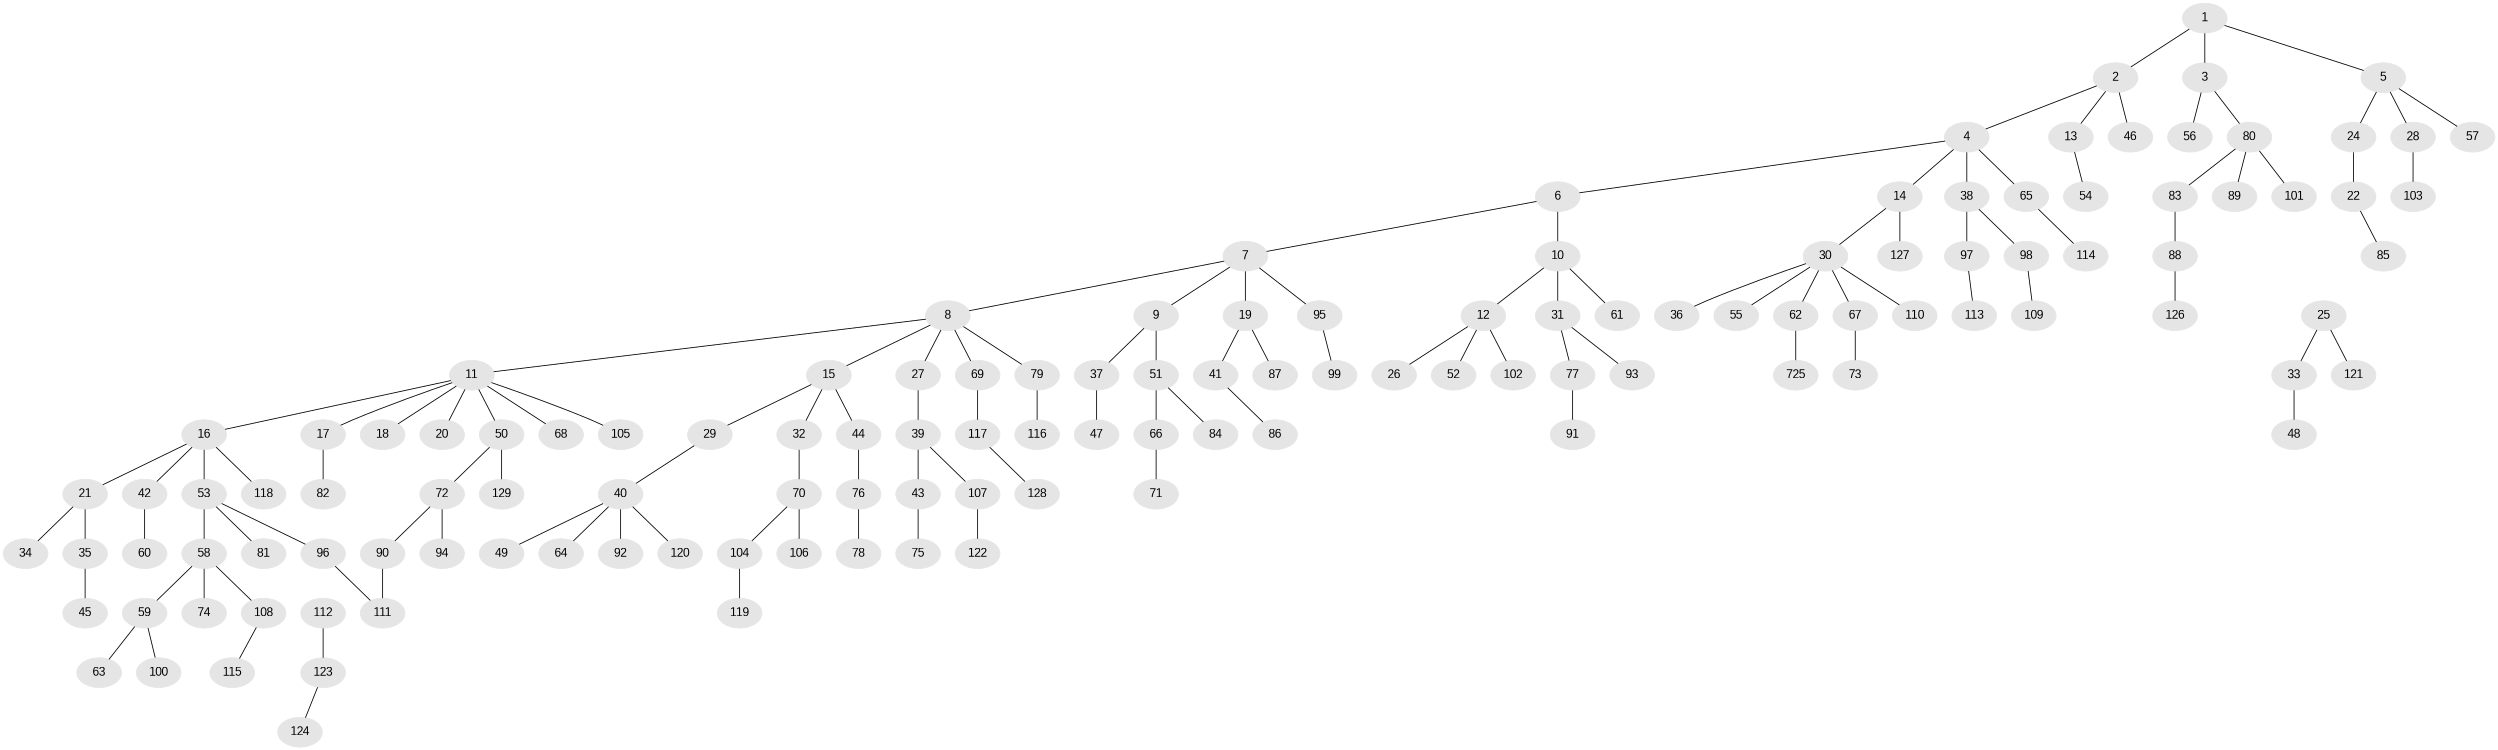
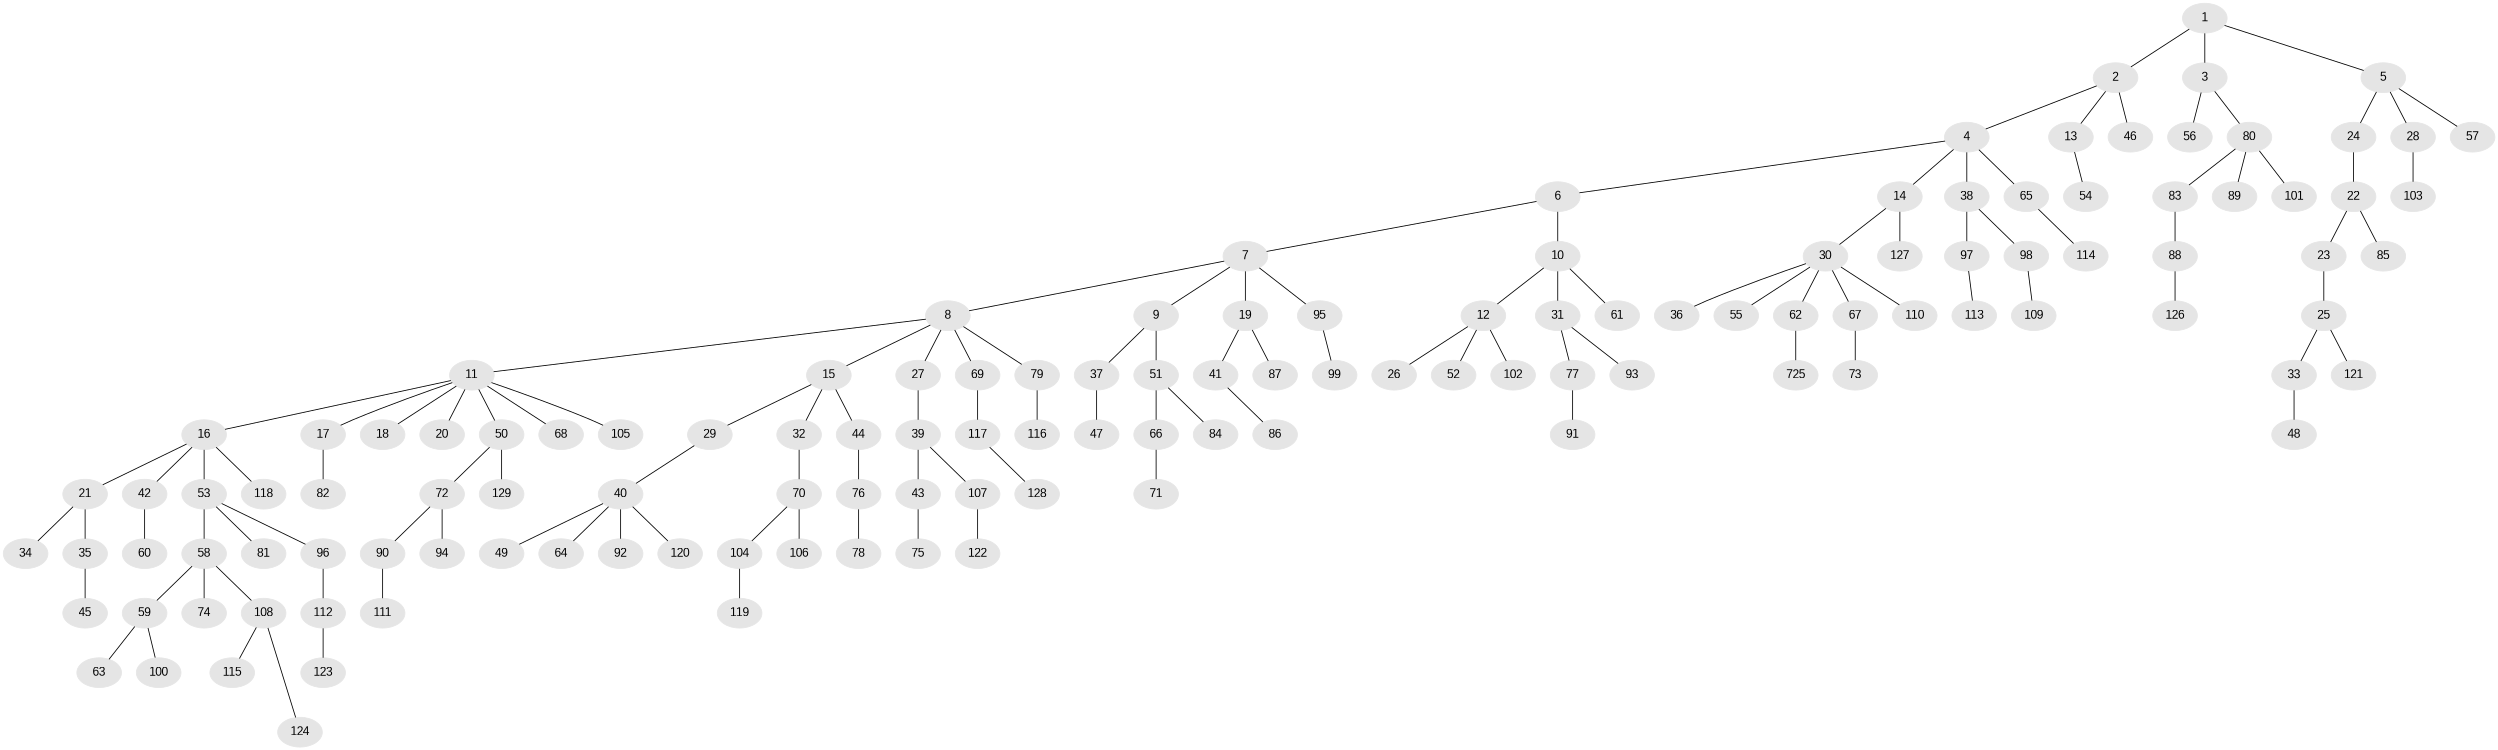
none -> (2324, 256)
(353, 583) -> (323, 584)
(312, 702) -> (282, 673)
